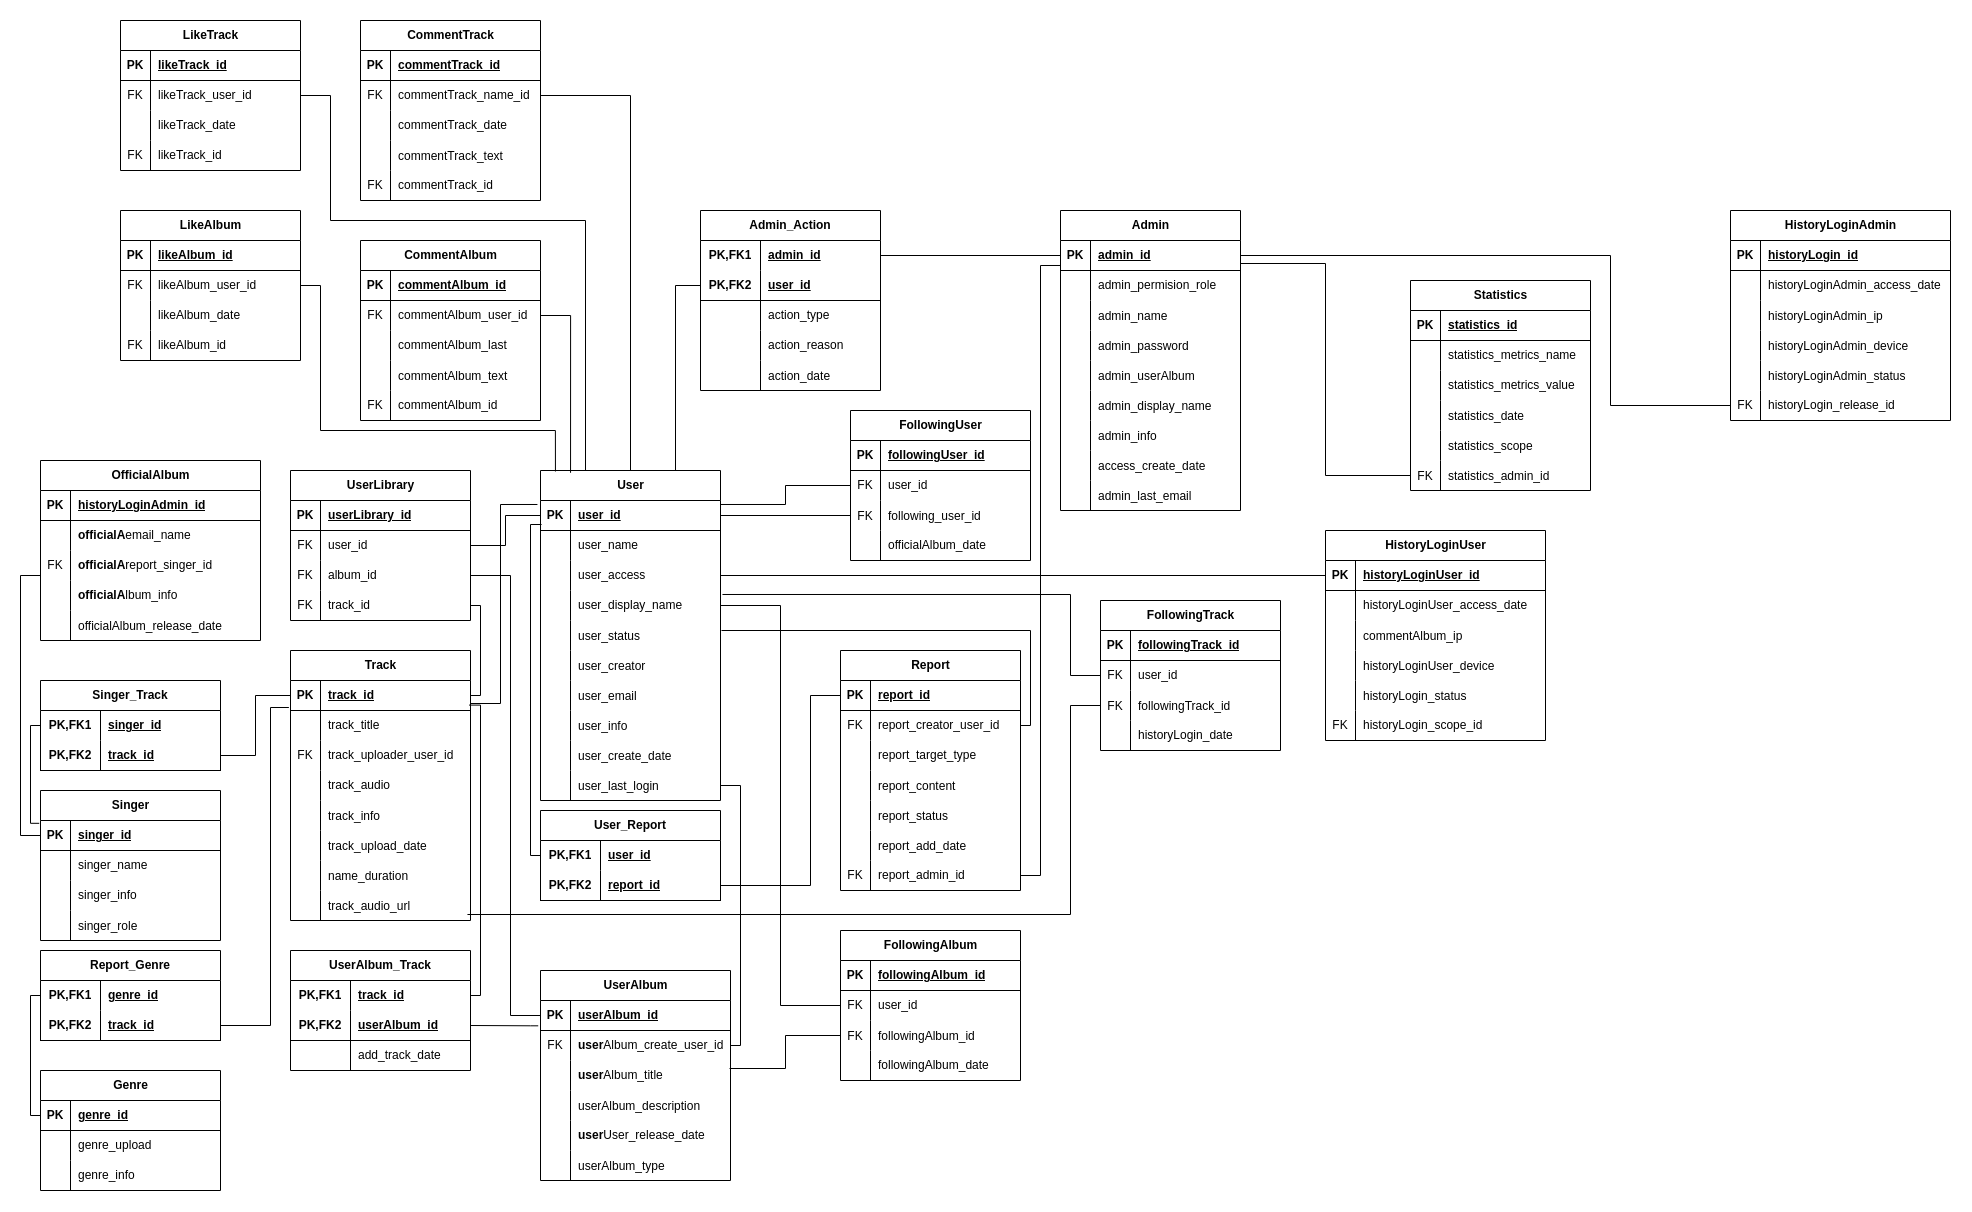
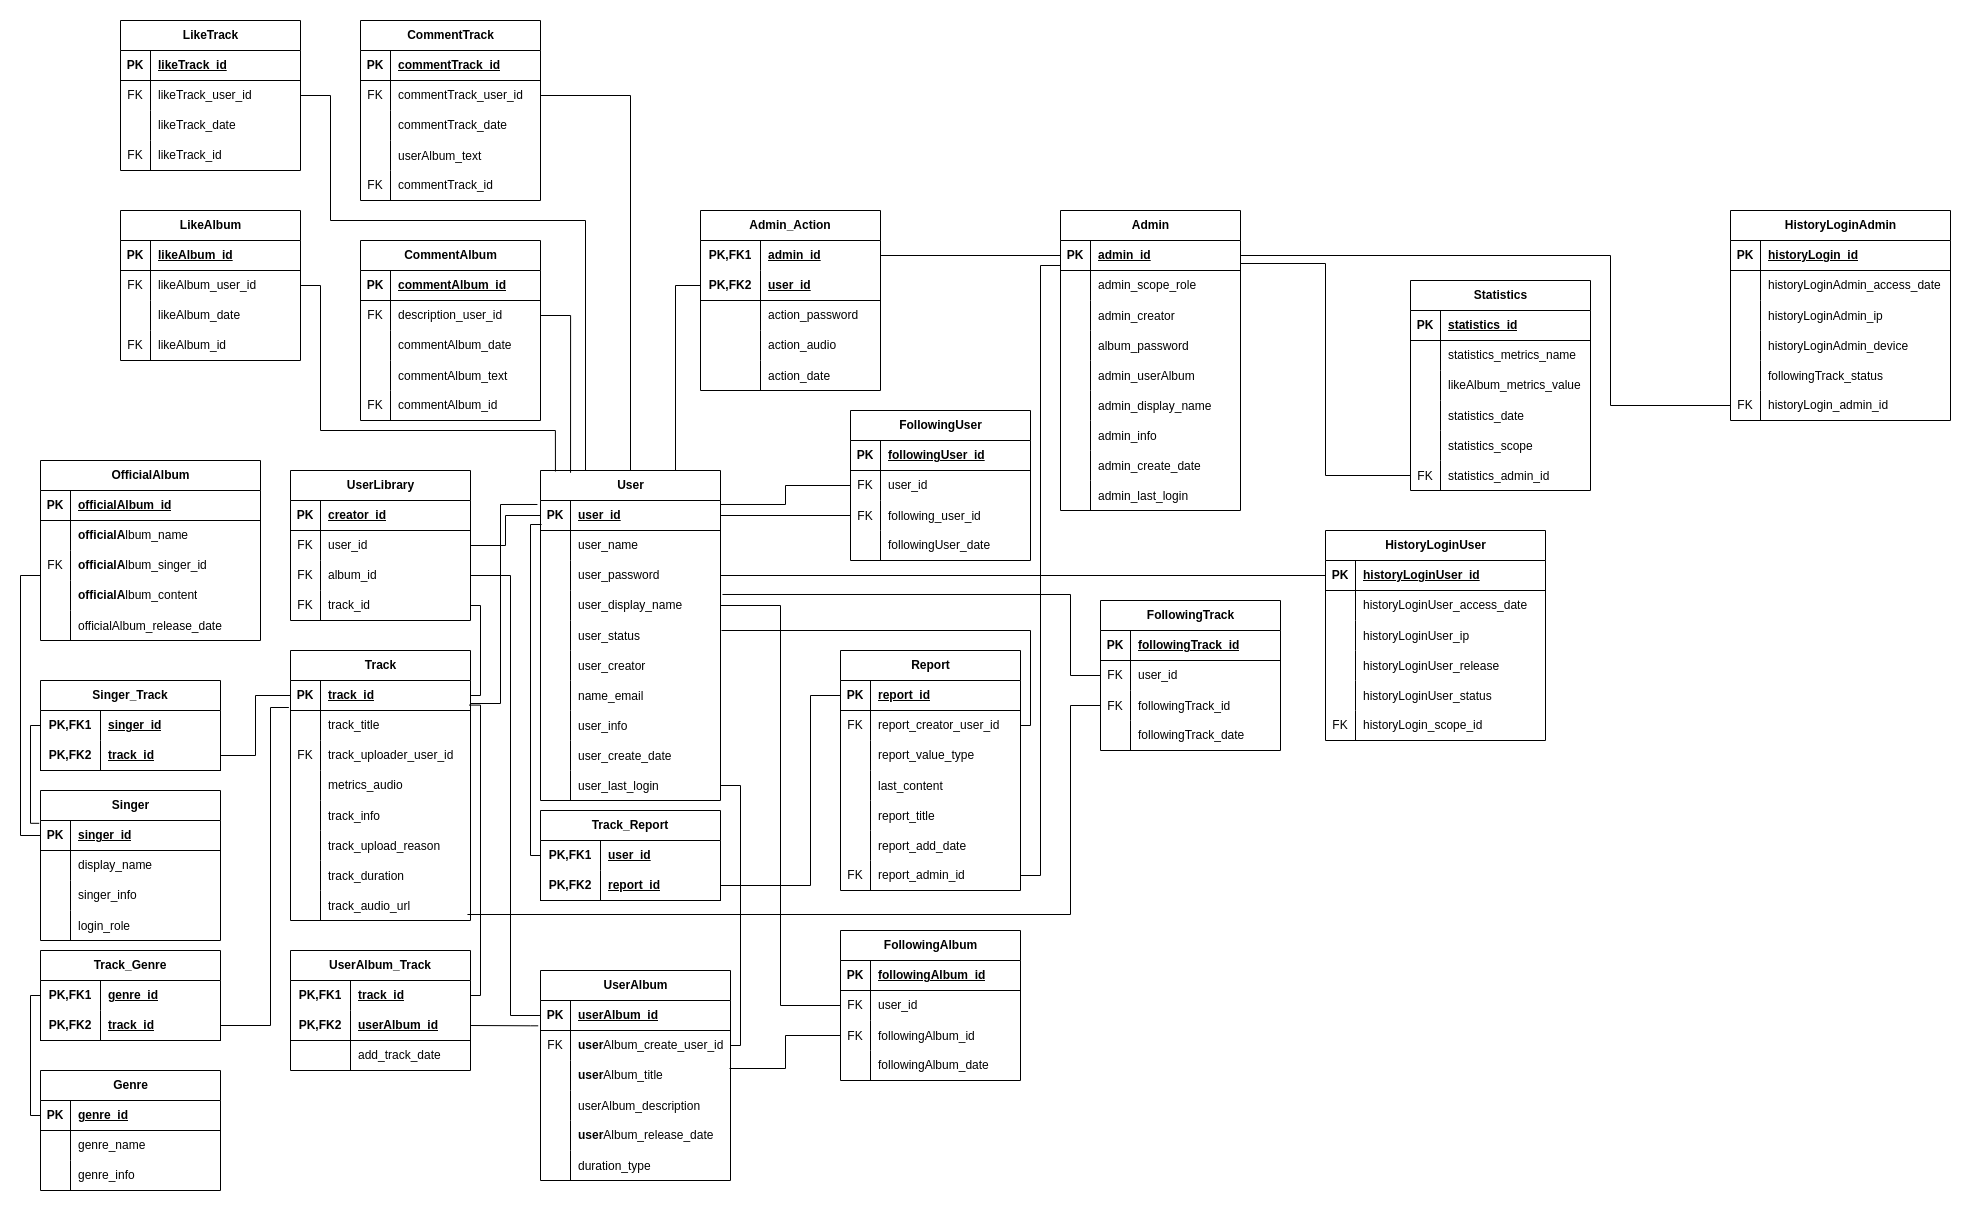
(464, 96) -> (464, 96)
(455, 156) -> (443, 156)
(1159, 286) -> (1149, 286)
(463, 316) -> (458, 316)
(804, 316) -> (817, 316)
(1130, 316) -> (1140, 316)
(453, 346) -> (454, 346)
(811, 346) -> (806, 346)
(1143, 346) -> (1143, 346)
(1844, 376) -> (1834, 376)
(1520, 386) -> (1518, 386)
(1840, 406) -> (1833, 406)
(1158, 466) -> (1154, 466)
(1146, 496) -> (1146, 496)
(139, 506) -> (124, 506)
(372, 516) -> (361, 516)
(135, 536) -> (133, 536)
(943, 546) -> (944, 546)
(155, 566) -> (146, 566)
(615, 576) -> (622, 576)
(131, 596) -> (143, 596)
(1410, 636) -> (1422, 636)
(1436, 666) -> (1439, 666)
(608, 696) -> (608, 696)
(1424, 696) -> (1437, 696)
(1193, 736) -> (1198, 736)
(939, 756) -> (934, 756)
(364, 786) -> (369, 786)
(925, 786) -> (917, 786)
(922, 816) -> (915, 816)
(631, 826) -> (631, 826)
(384, 846) -> (390, 846)
(114, 866) -> (116, 866)
(370, 876) -> (373, 876)
(112, 926) -> (107, 926)
(131, 966) -> (131, 966)
(648, 1136) -> (649, 1136)
(117, 1146) -> (112, 1146)
(623, 1166) -> (620, 1166)
